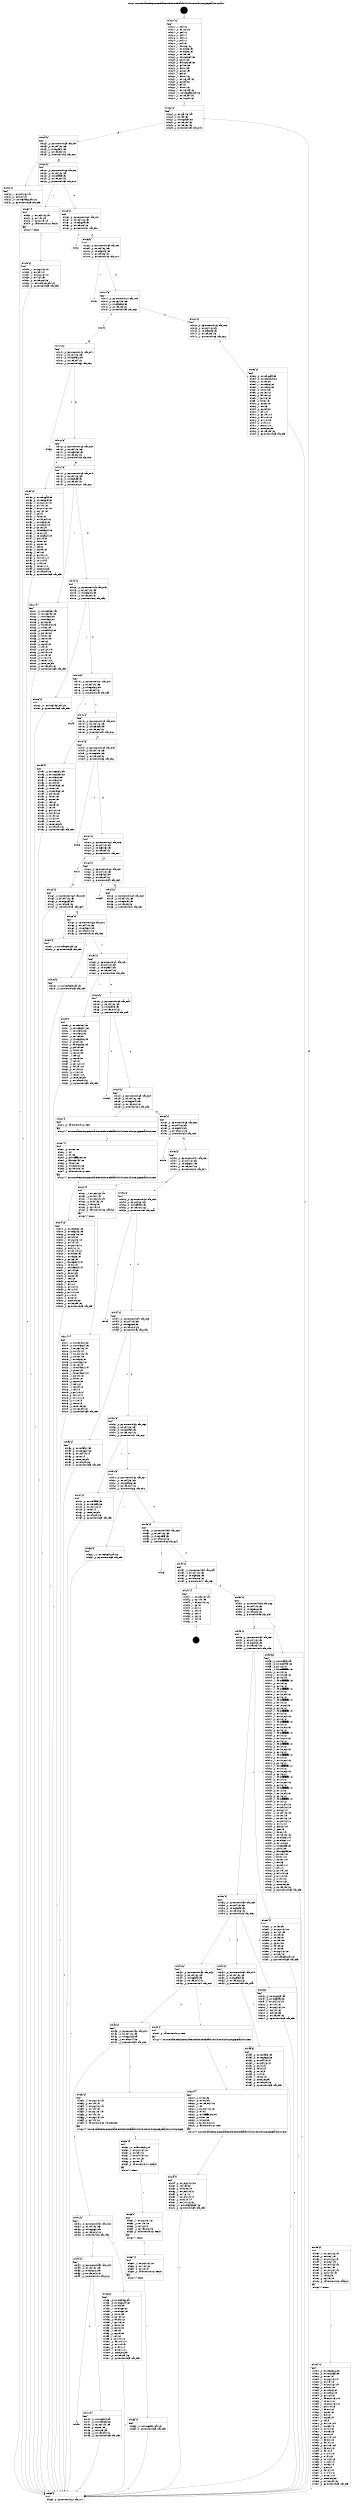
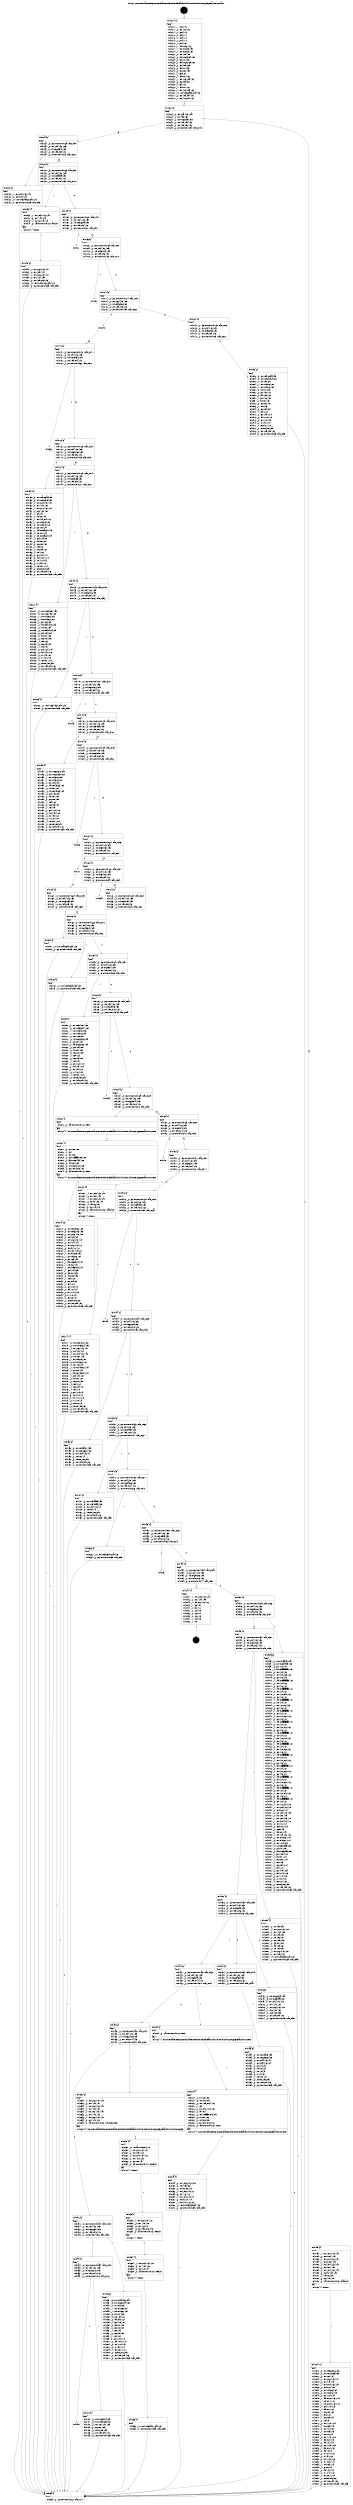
(42, 1700) -> (46, 1721)
